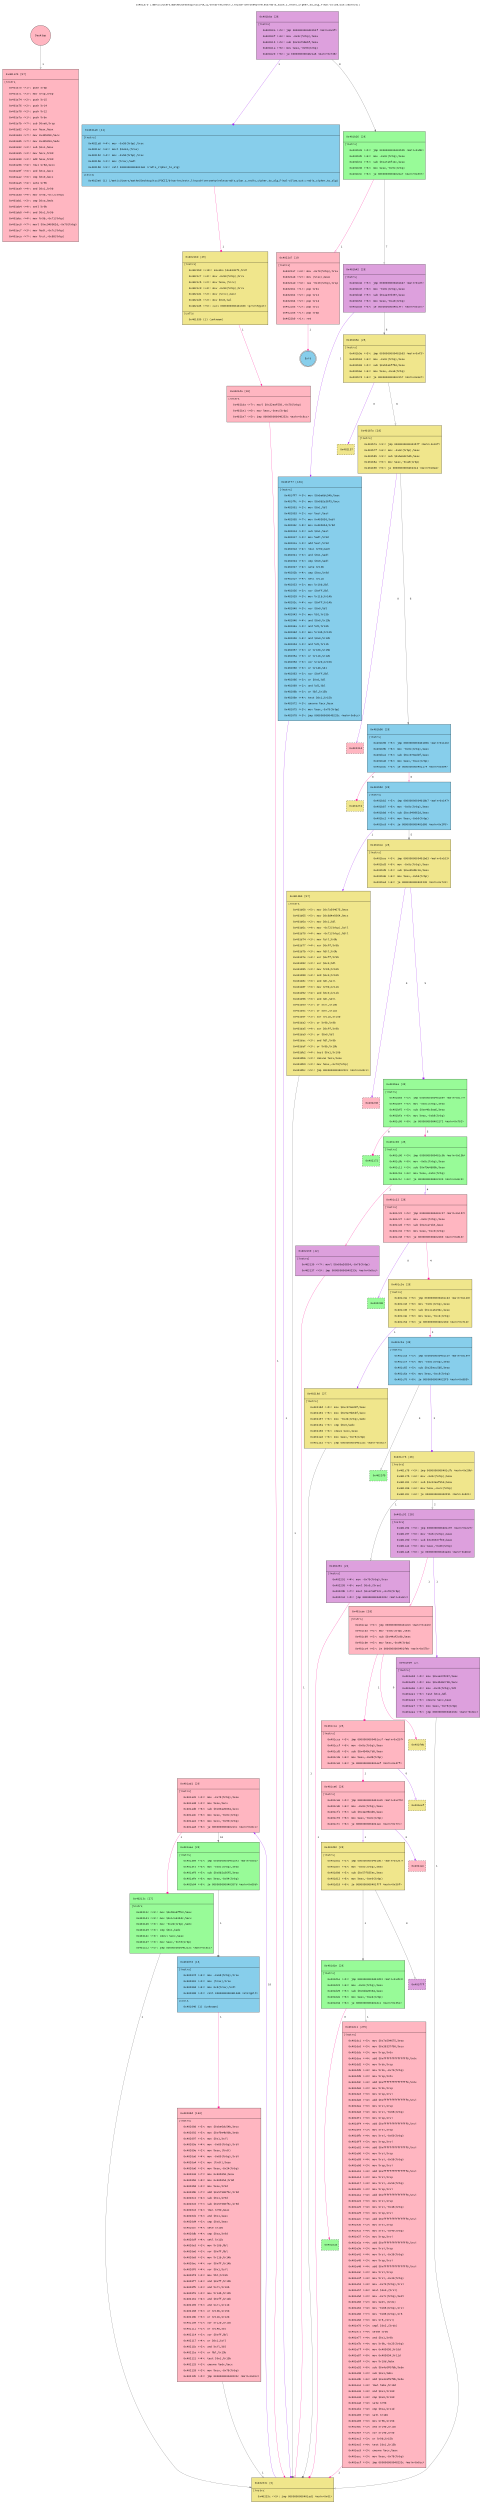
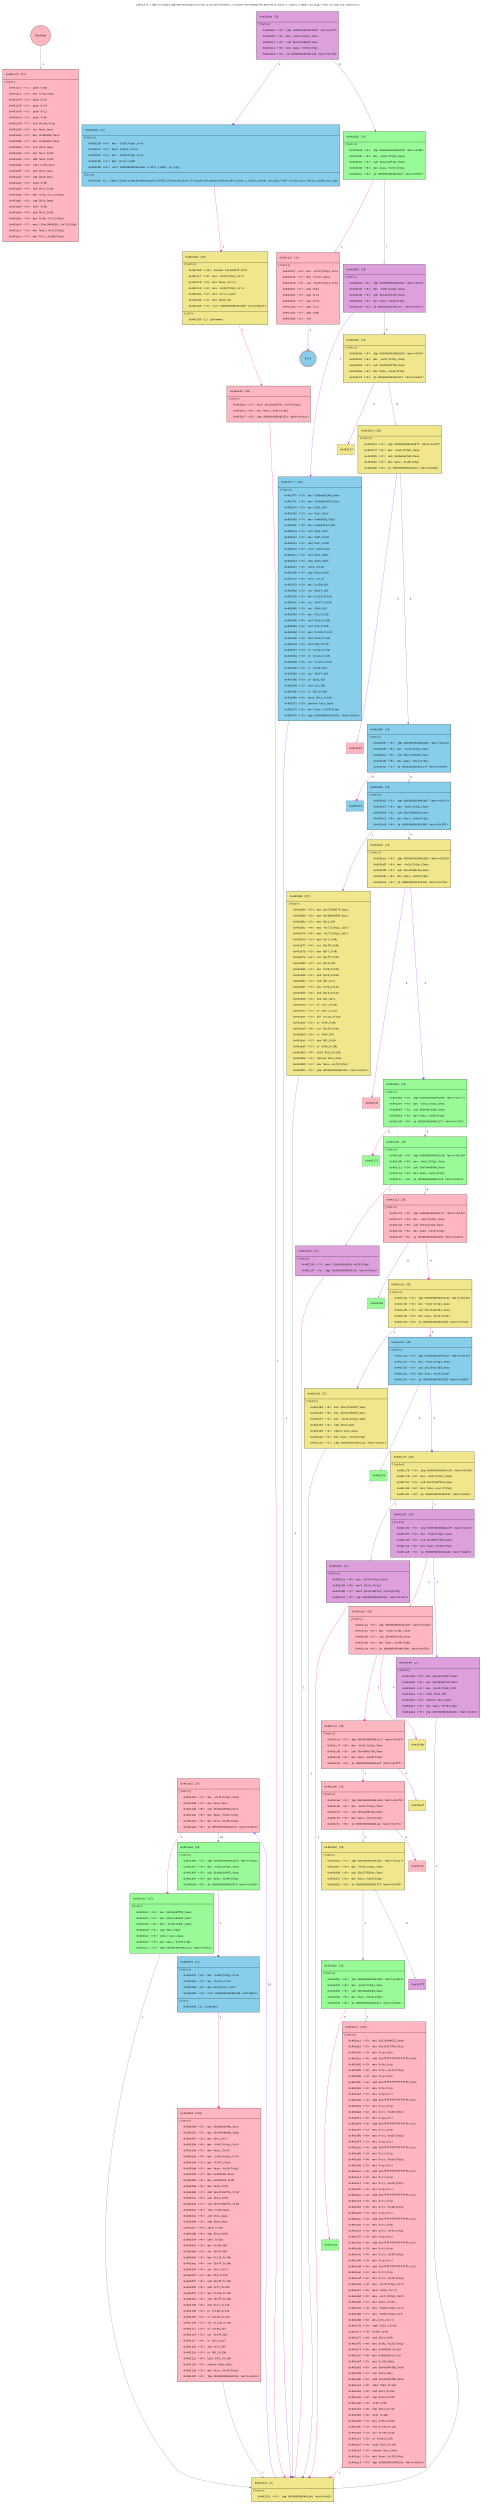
(355, 806) -> (355, 806)
